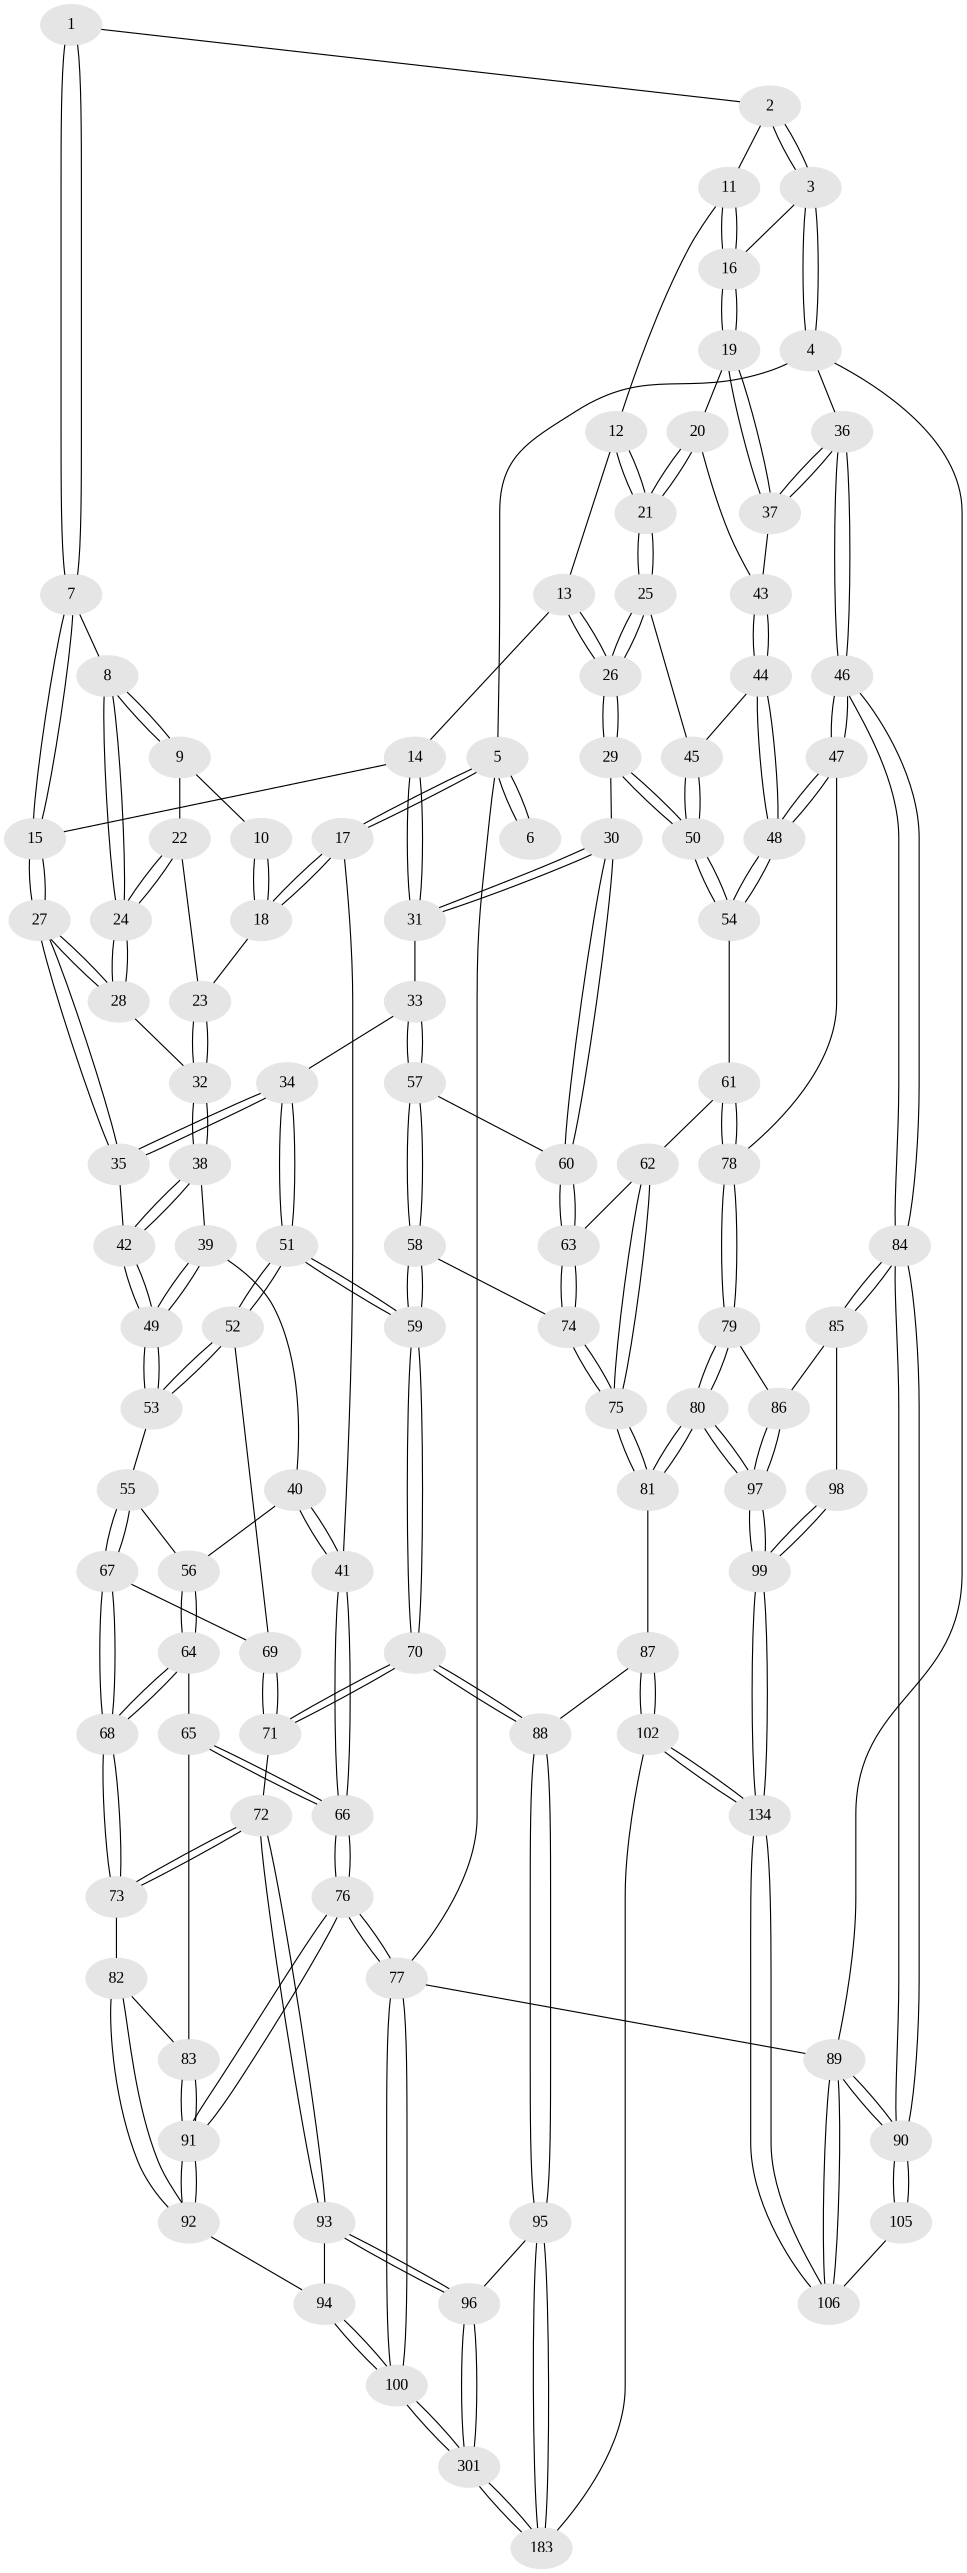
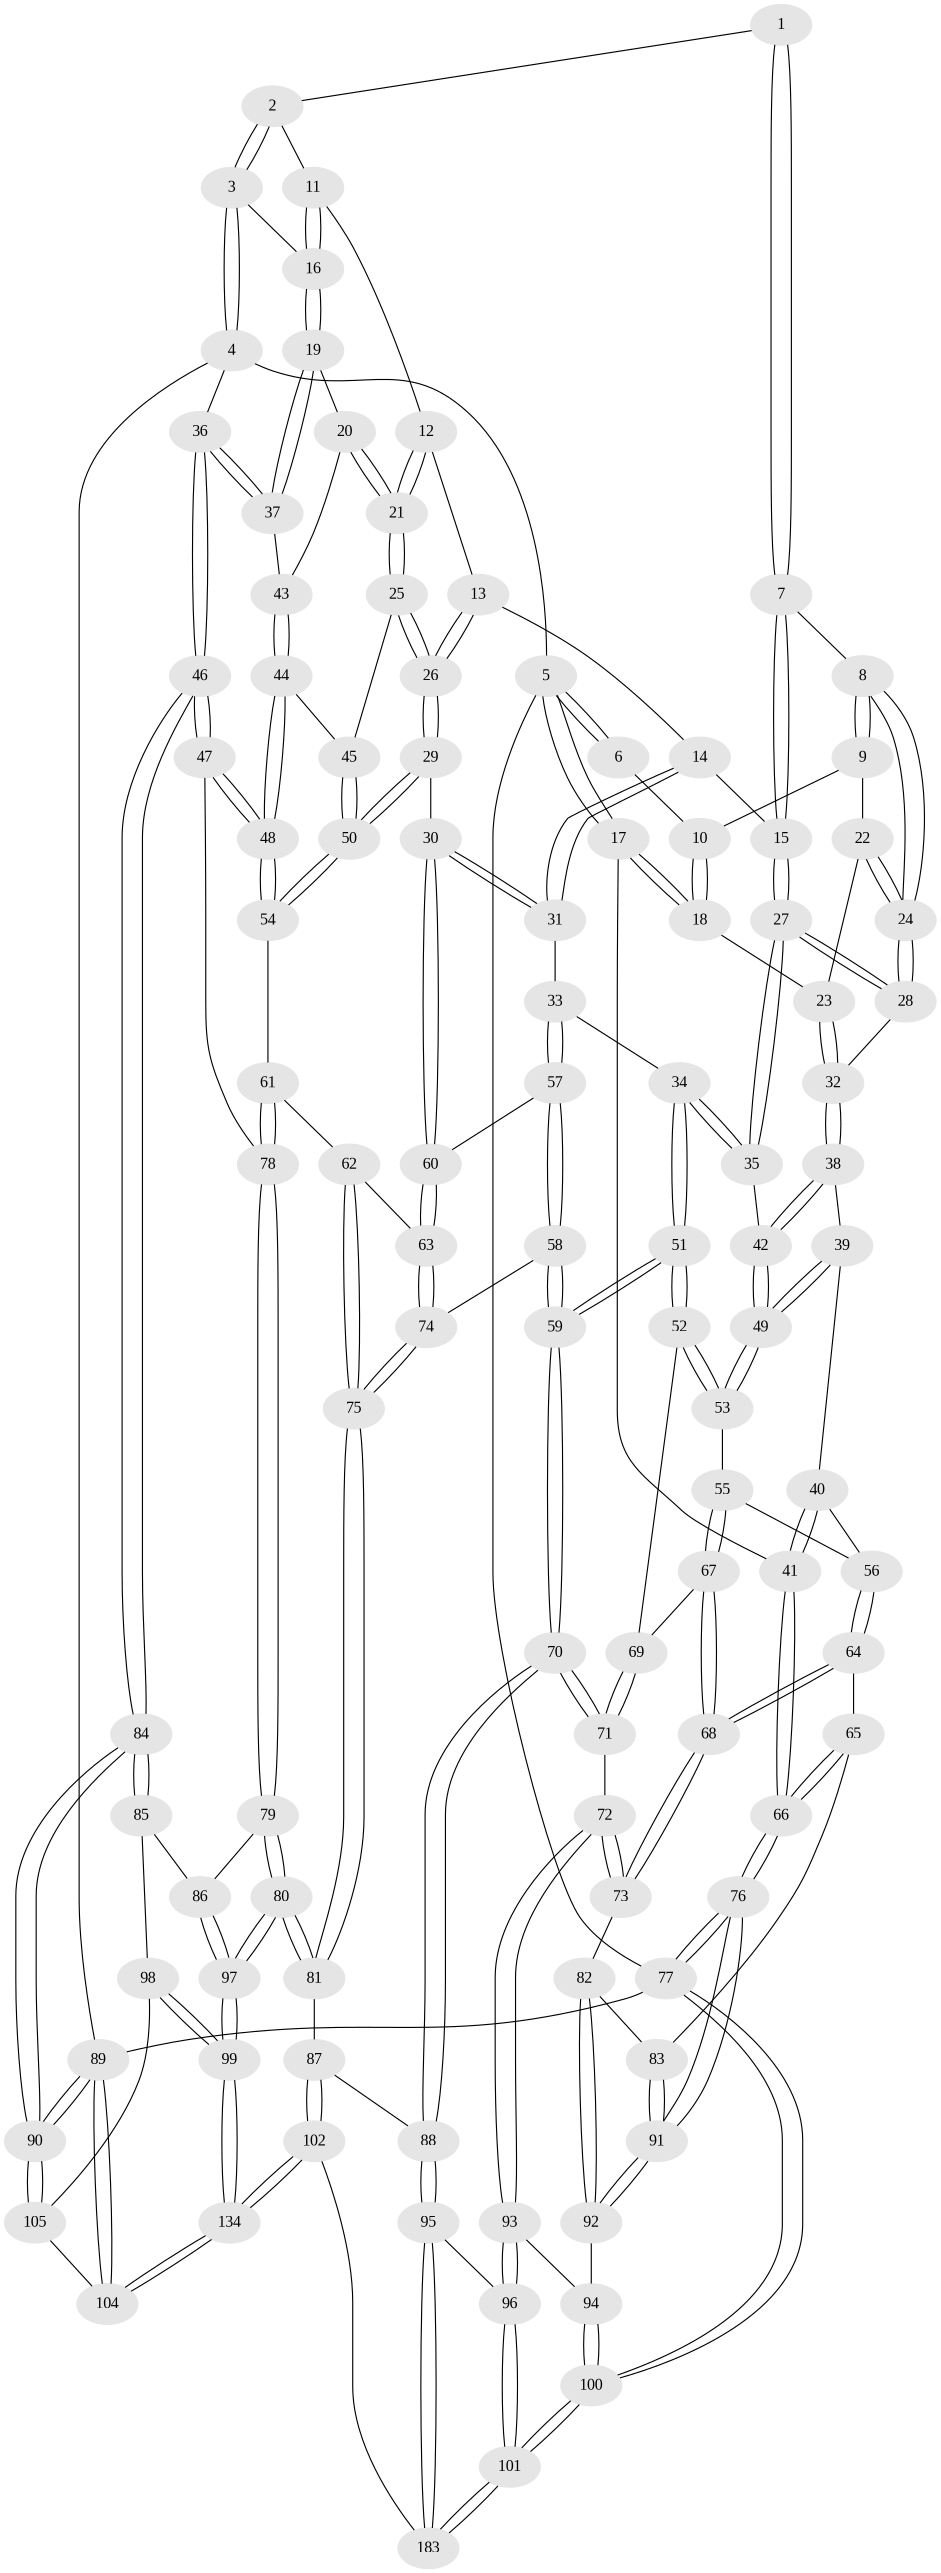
none -> (659, 798)
none -> (124, 2112)
(829, 2304) -> (107, 2304)
(469, 2467) -> (510, 2467)
